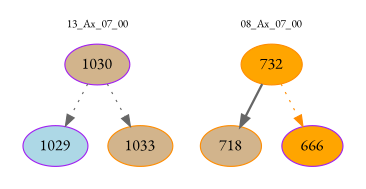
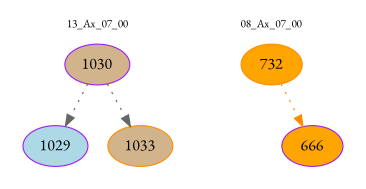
(231, 146) -> none
